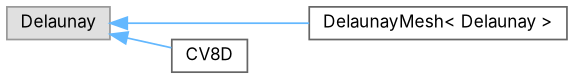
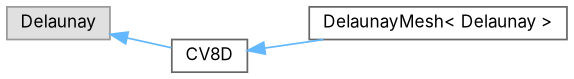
(218, 23) -> (294, 44)
